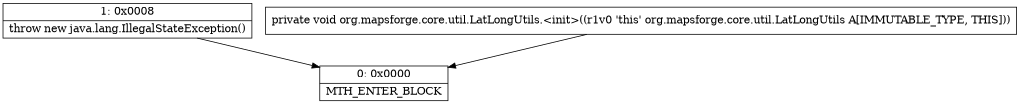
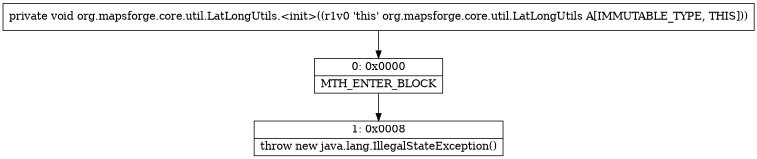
(255, 52) -> (379, 103)
